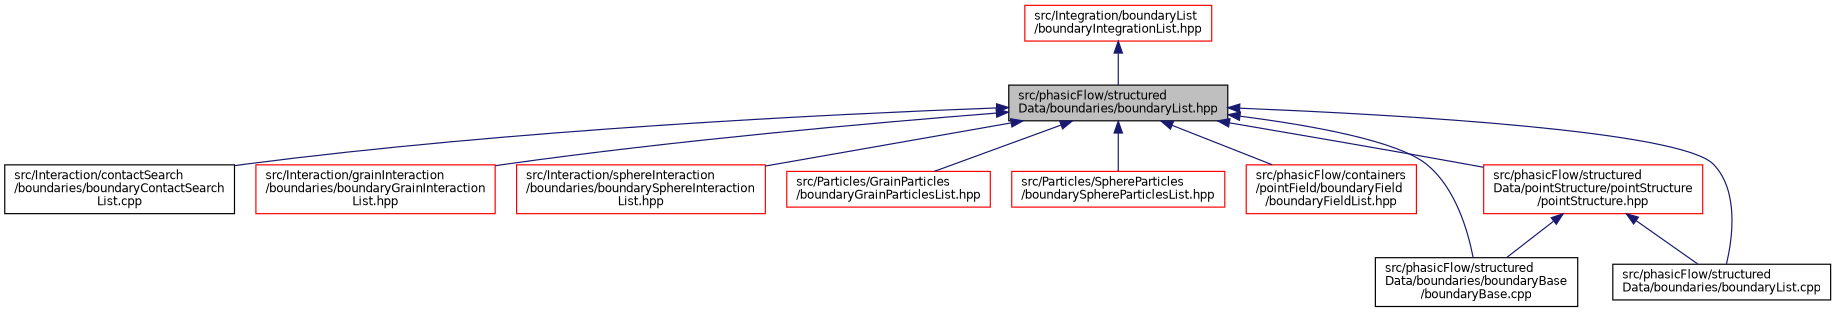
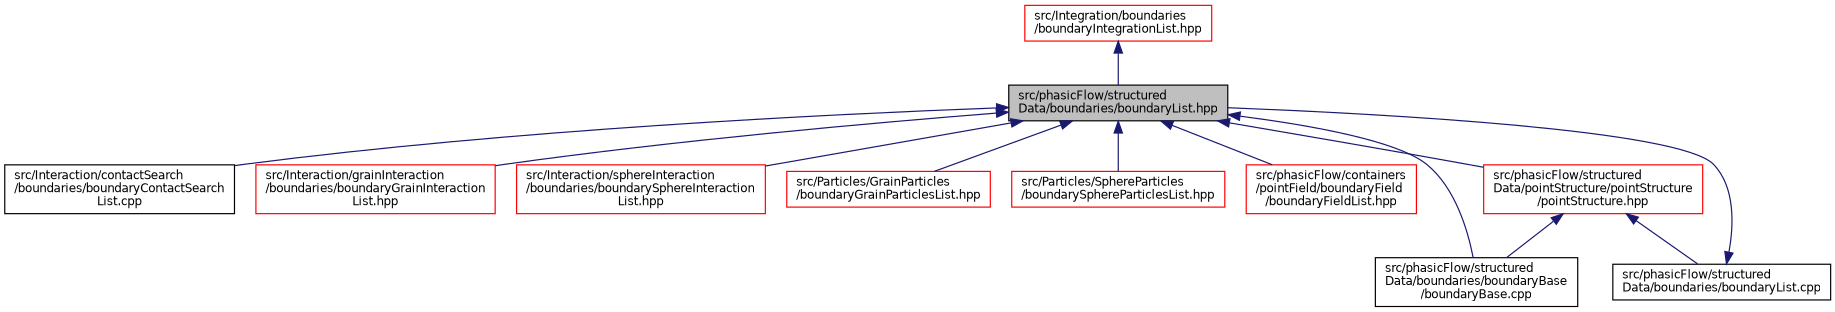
(1118, 23) -> (1118, 23)
(1531, 127) -> (1519, 126)
